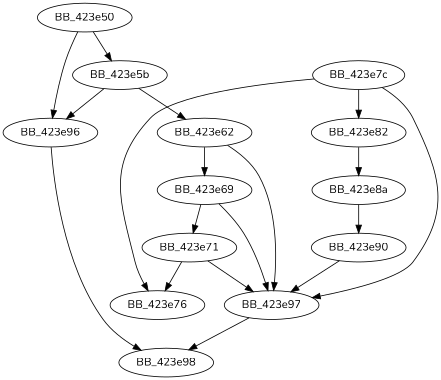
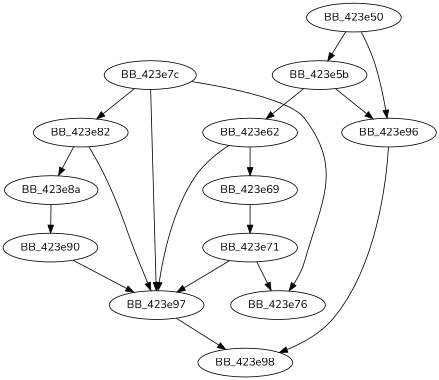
(248, 240) -> (121, 214)
